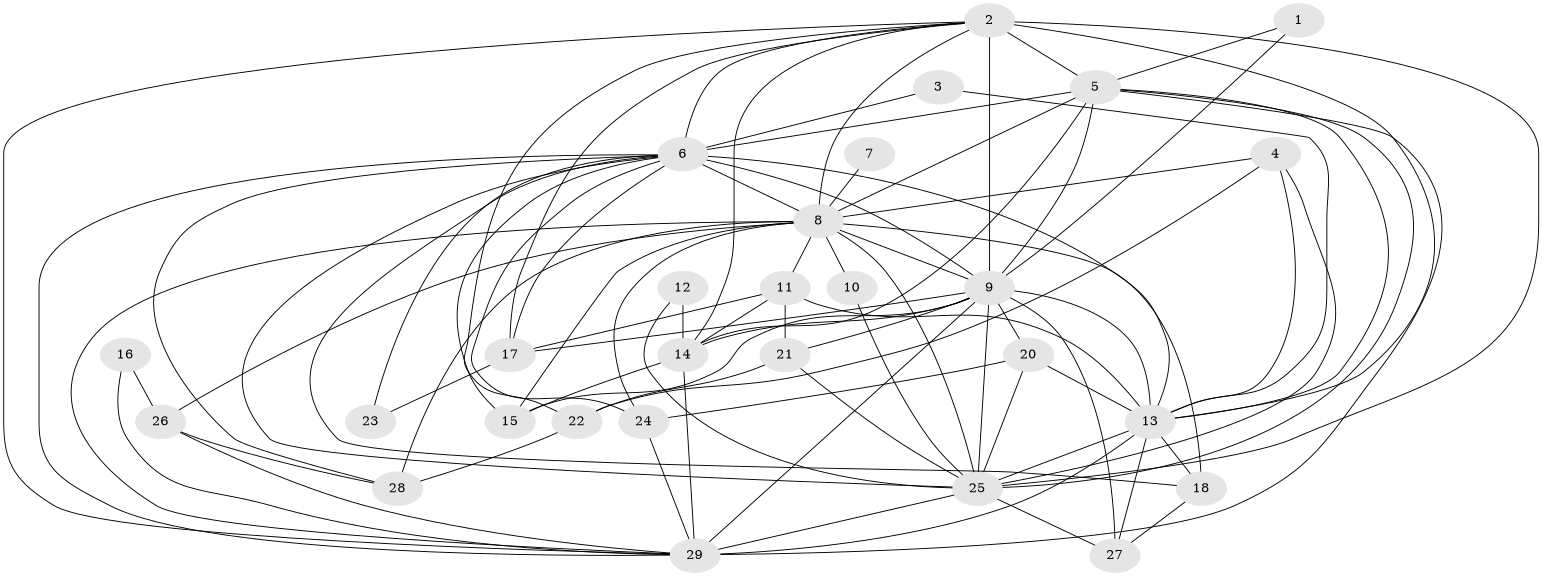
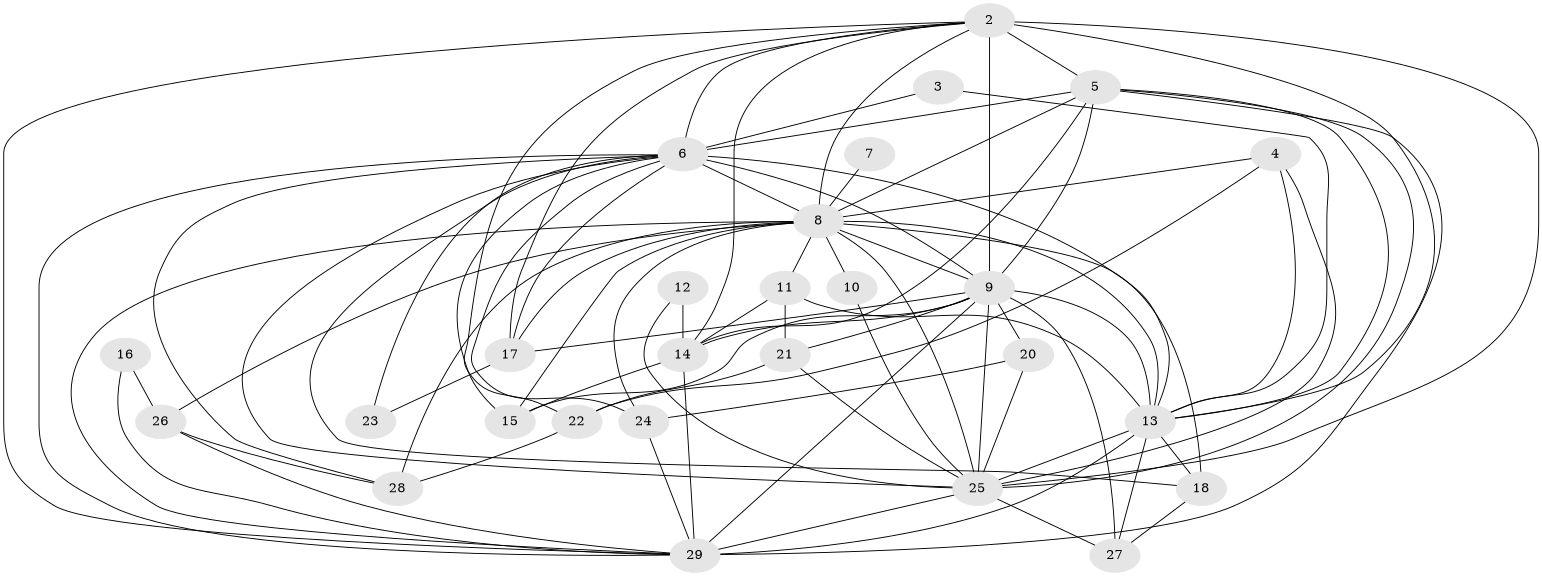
(1299, 20) -> none
(648, 321) -> (640, 247)
(1096, 392) -> (1053, 260)
